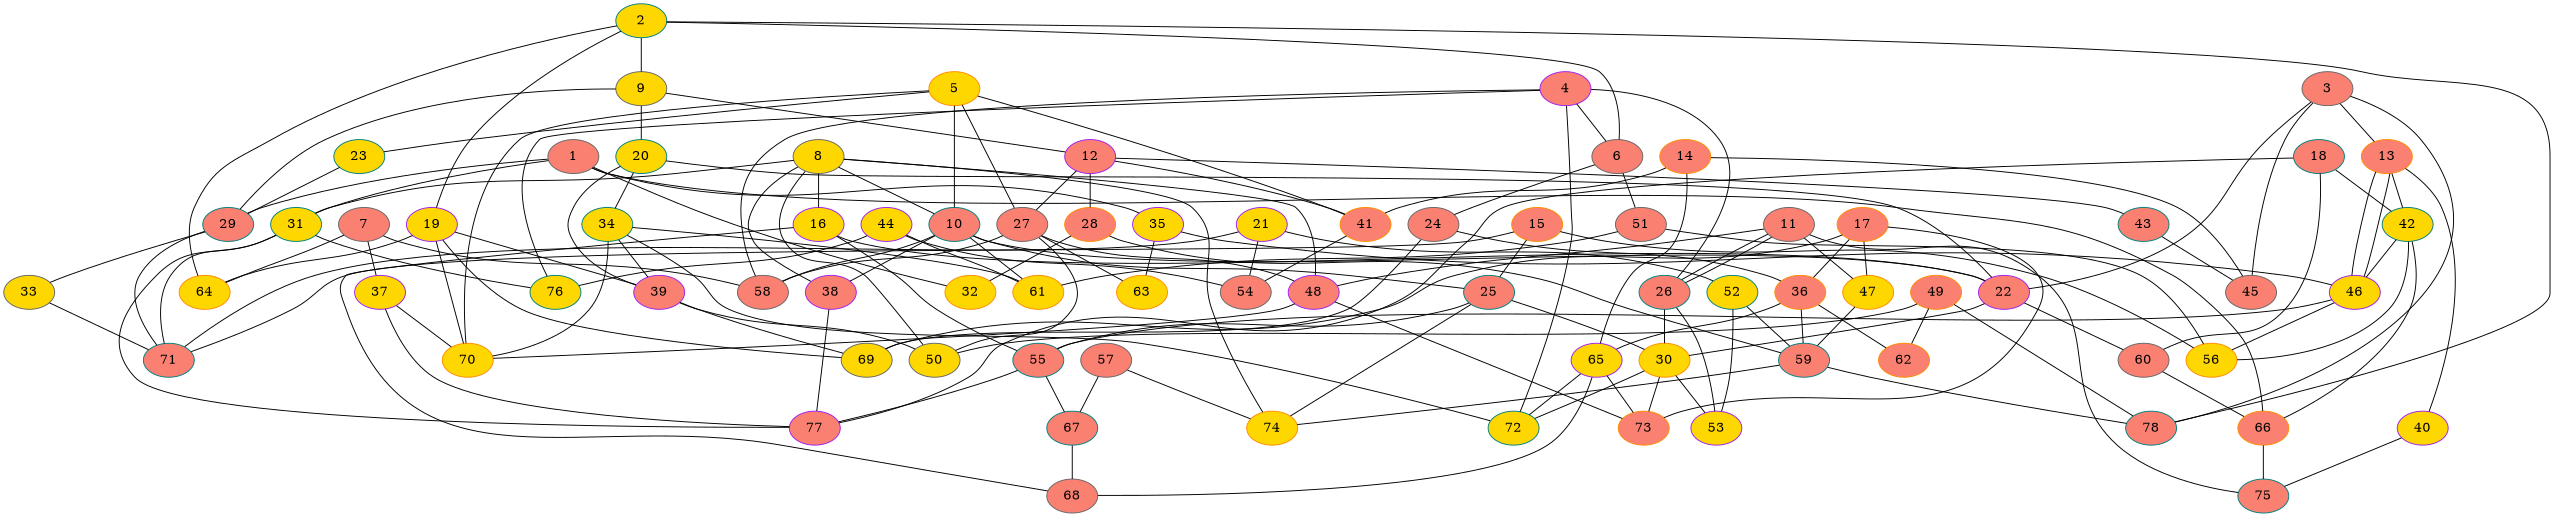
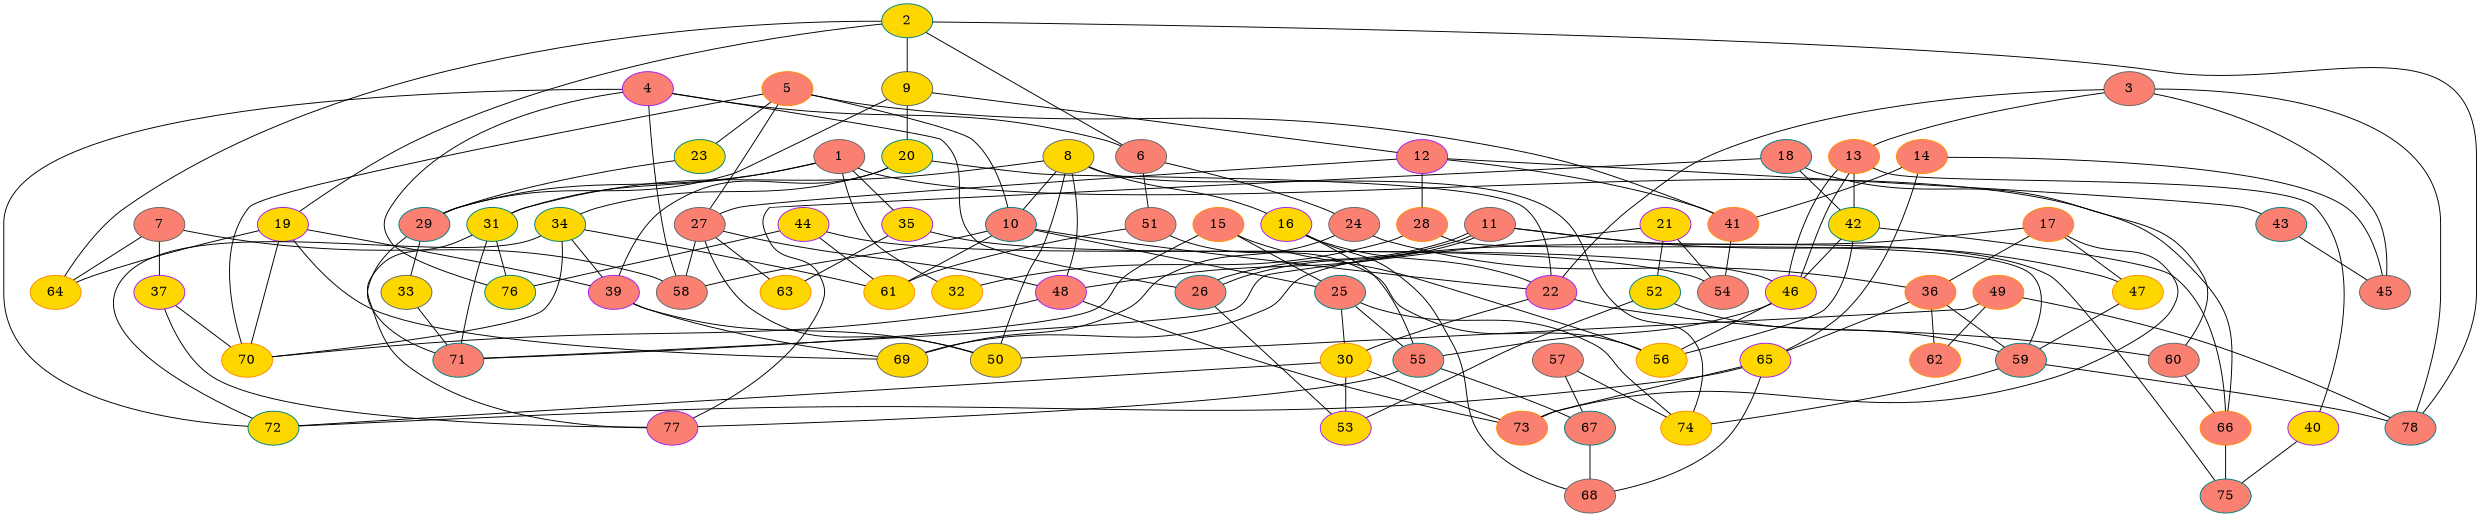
(954, 89) -> (787, 89)
(831, 292) -> none
(1664, 326) -> none
